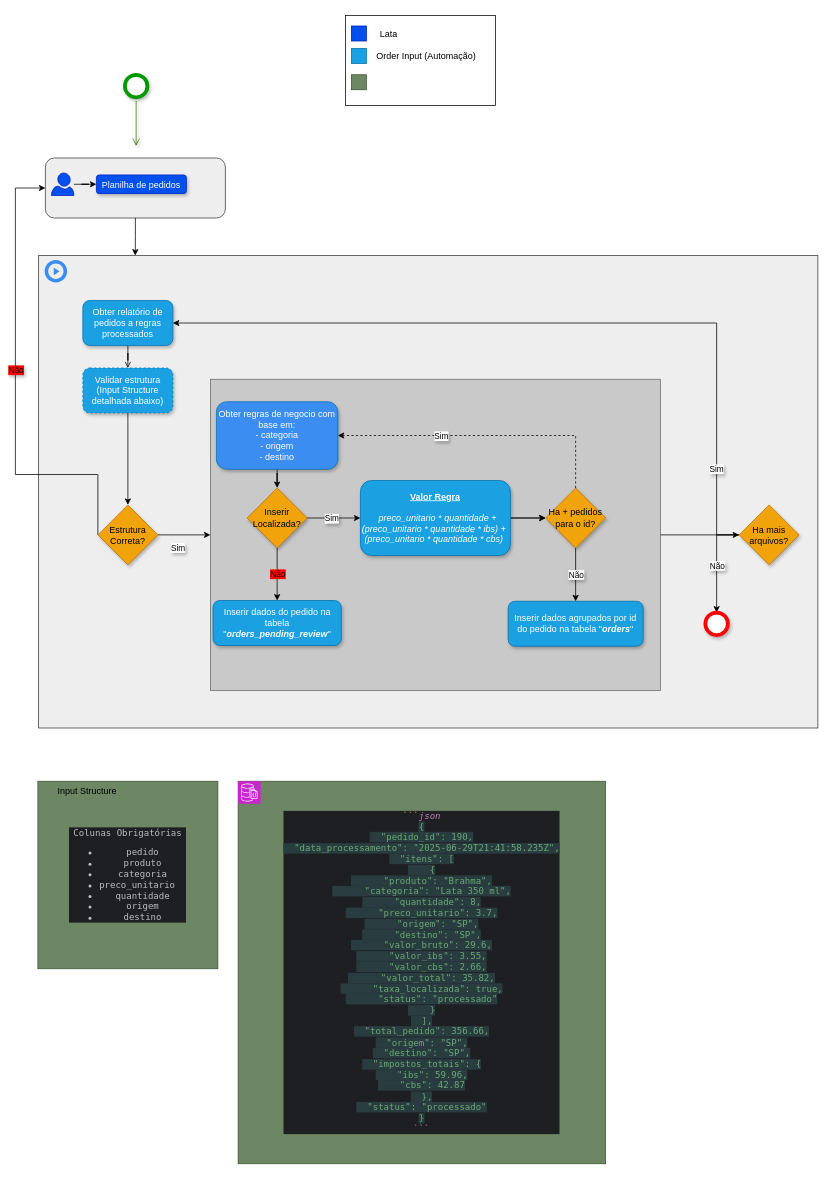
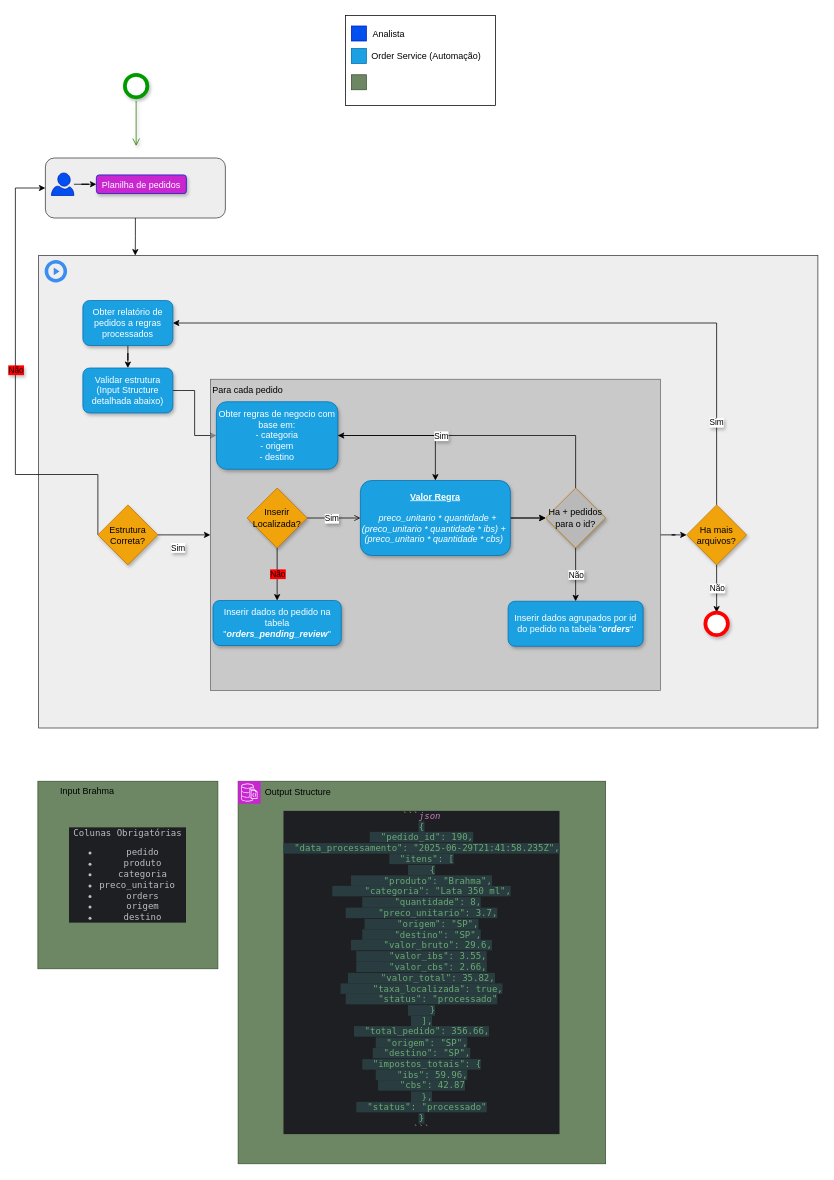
(389, 34) -> (389, 34)
(426, 56) -> (426, 56)
(141, 184) -> (141, 184)
(128, 363) -> (128, 361)
(128, 390) -> (128, 390)
none -> (248, 390)
(277, 435) -> (277, 435)
(537, 435) -> (537, 435)
(277, 480) -> (435, 457)
(128, 498) -> (195, 409)
(354, 518) -> (355, 518)
(576, 518) -> (576, 518)
(769, 535) -> (717, 535)
(87, 792) -> (87, 792)
none -> (298, 792)
(128, 875) -> (128, 875)
